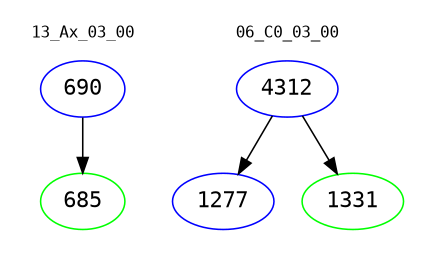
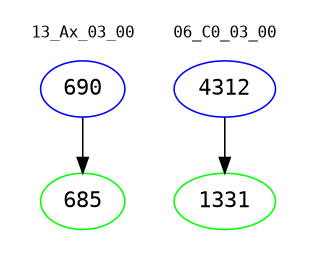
(223, 201) -> none
